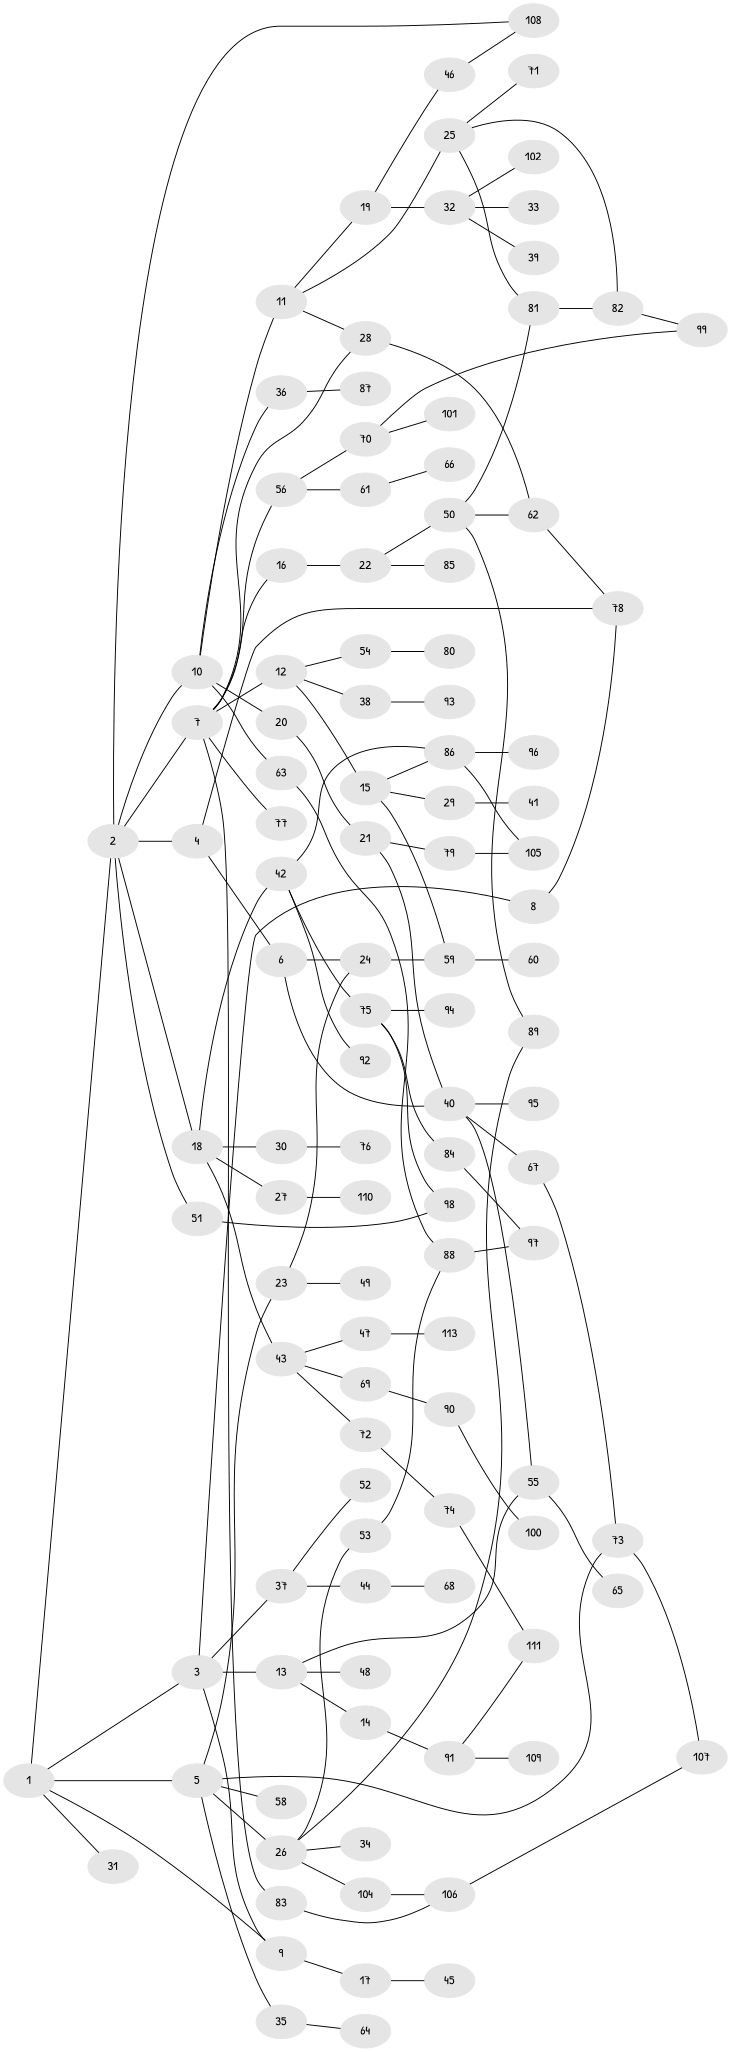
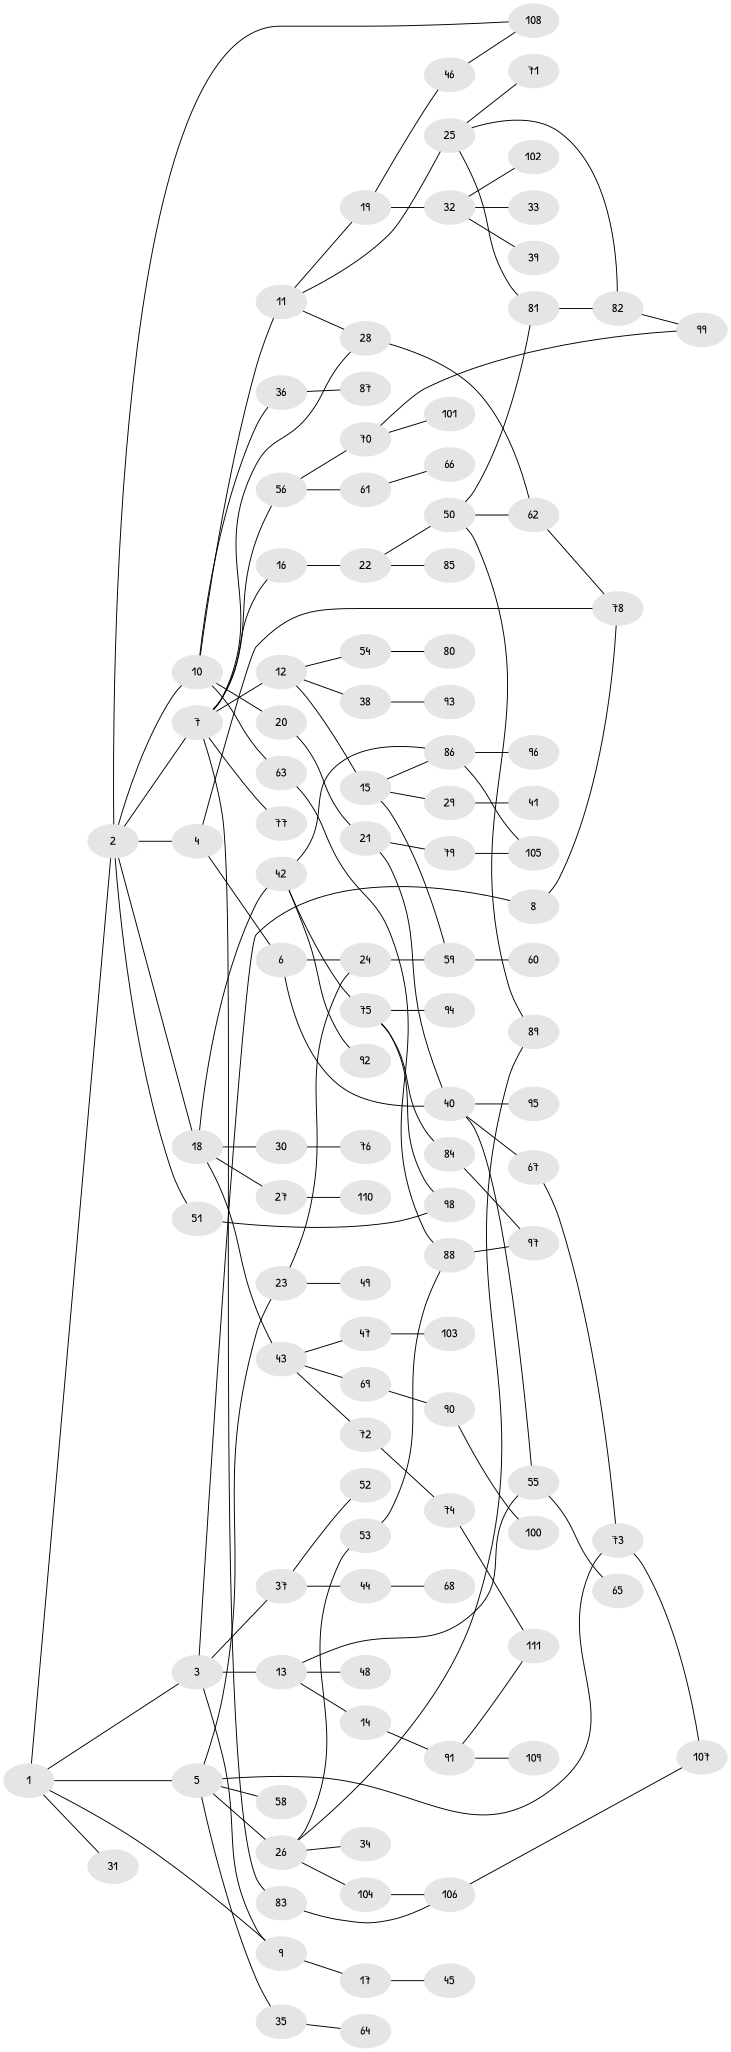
(450, 1334) -> (450, 1334)
